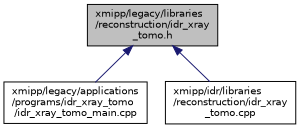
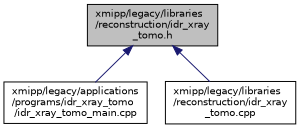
(231, 103) -> (231, 103)
